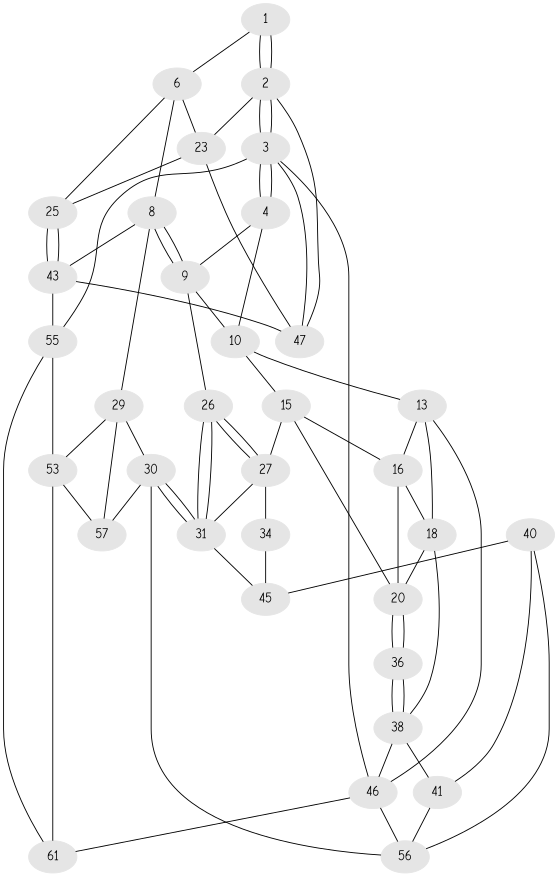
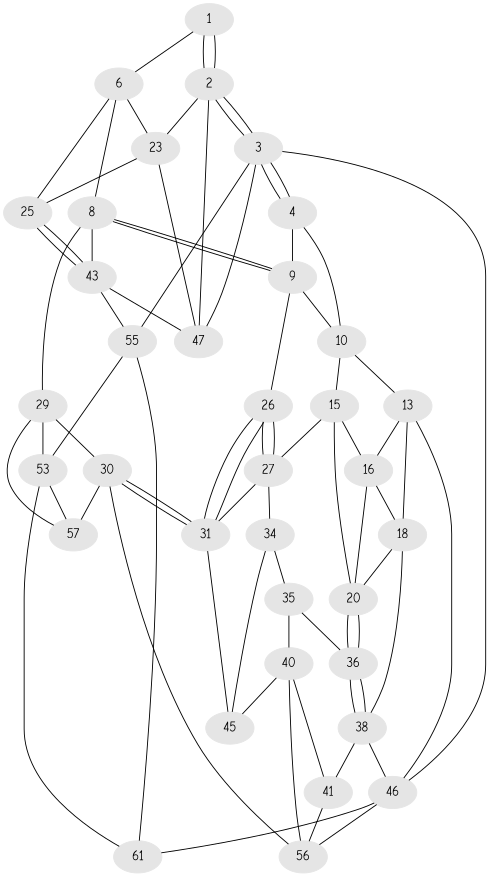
none -> (289, 599)
